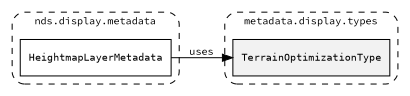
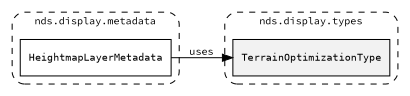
(311, 22) -> (311, 22)
